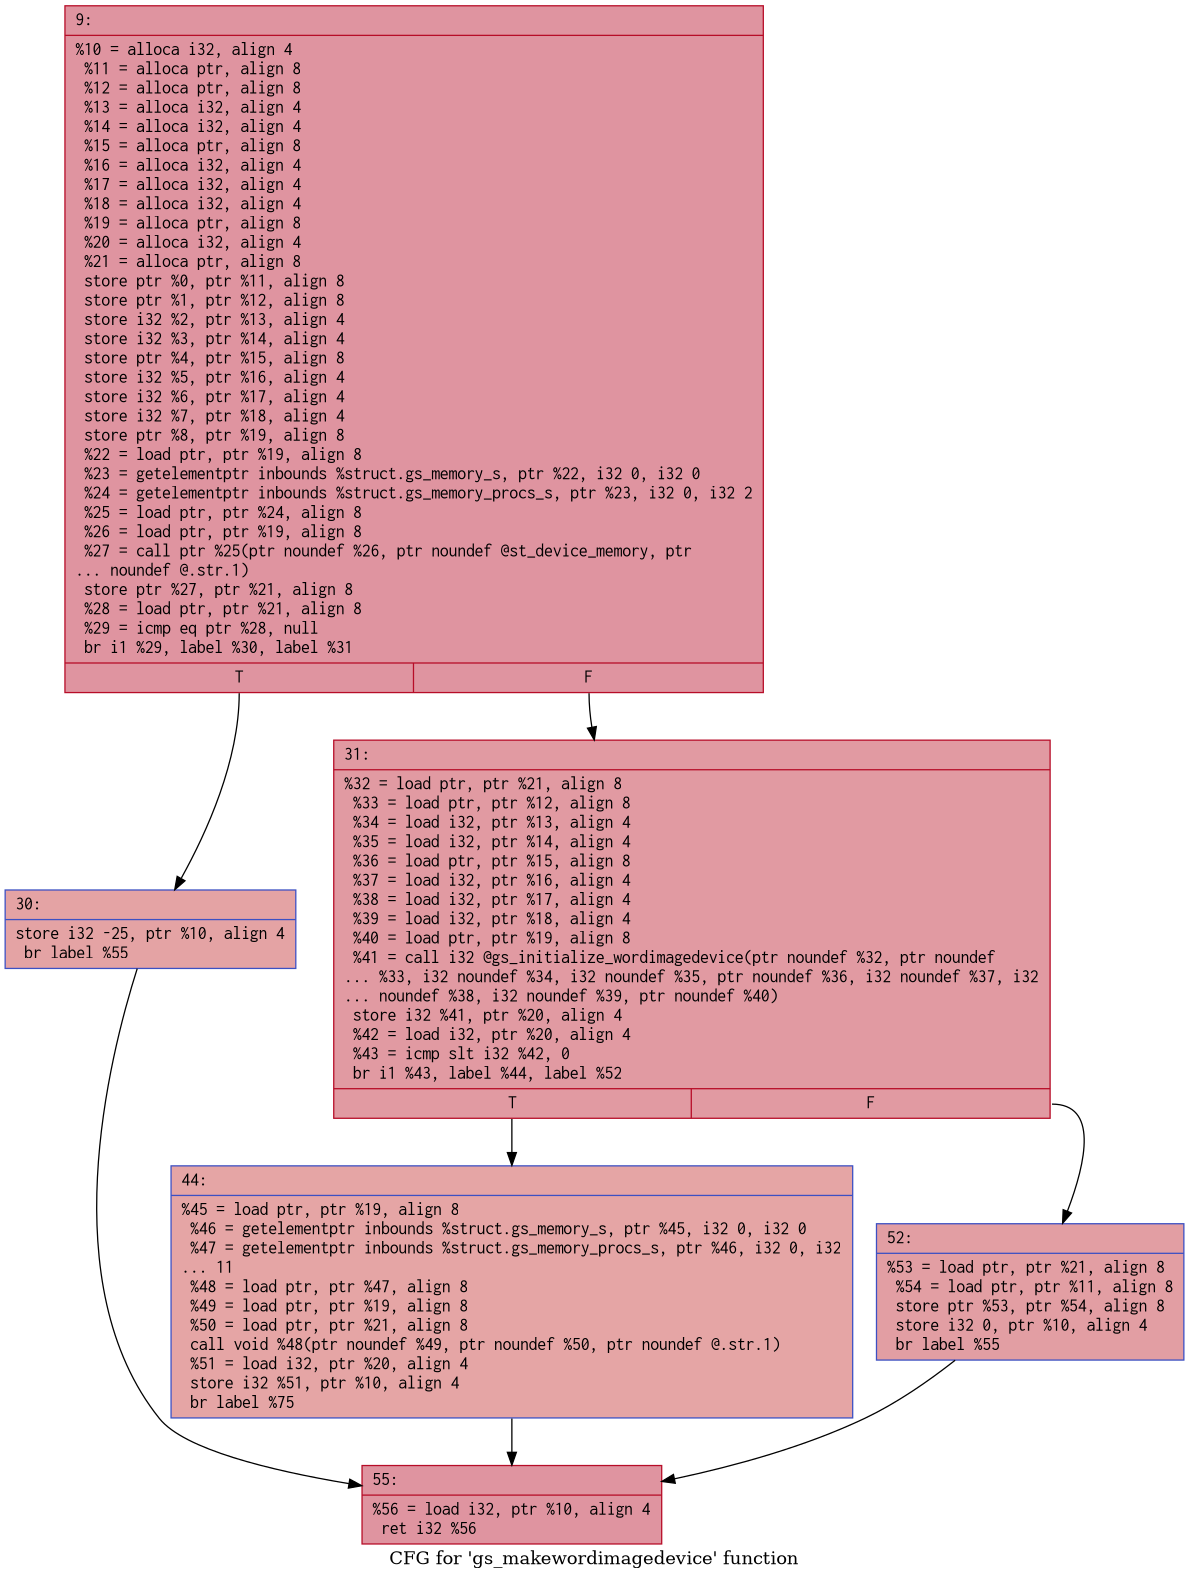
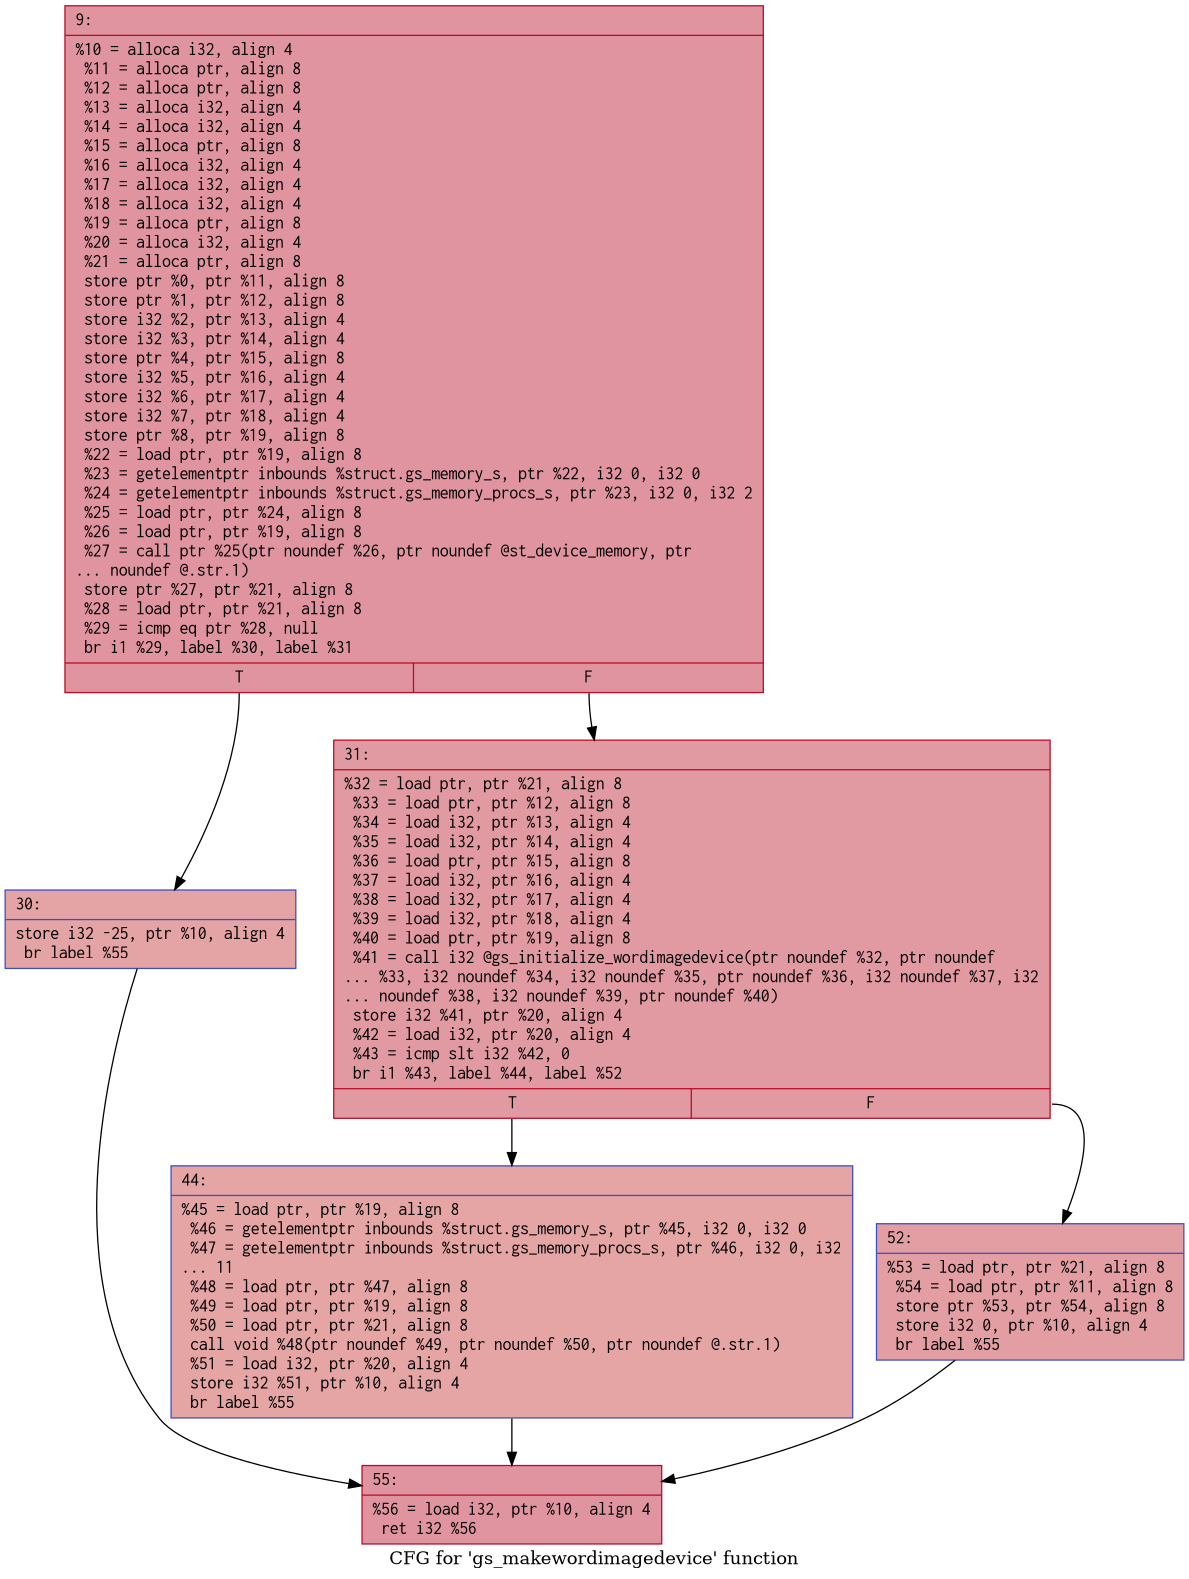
(238, 1403) -> (238, 1403)
